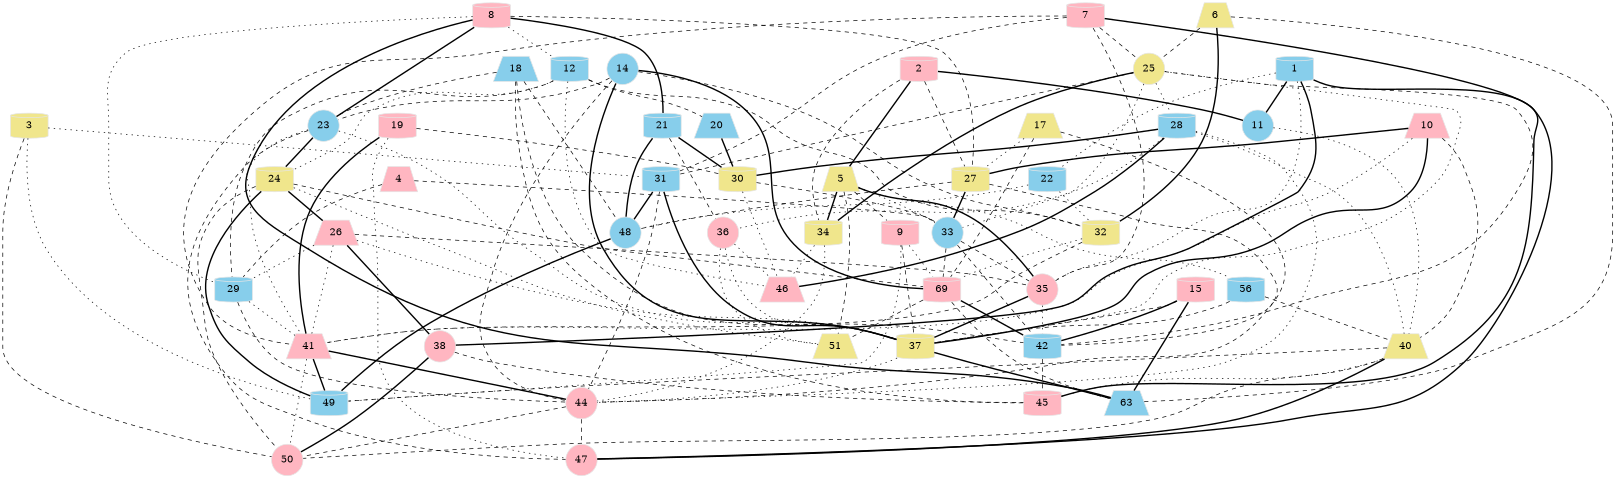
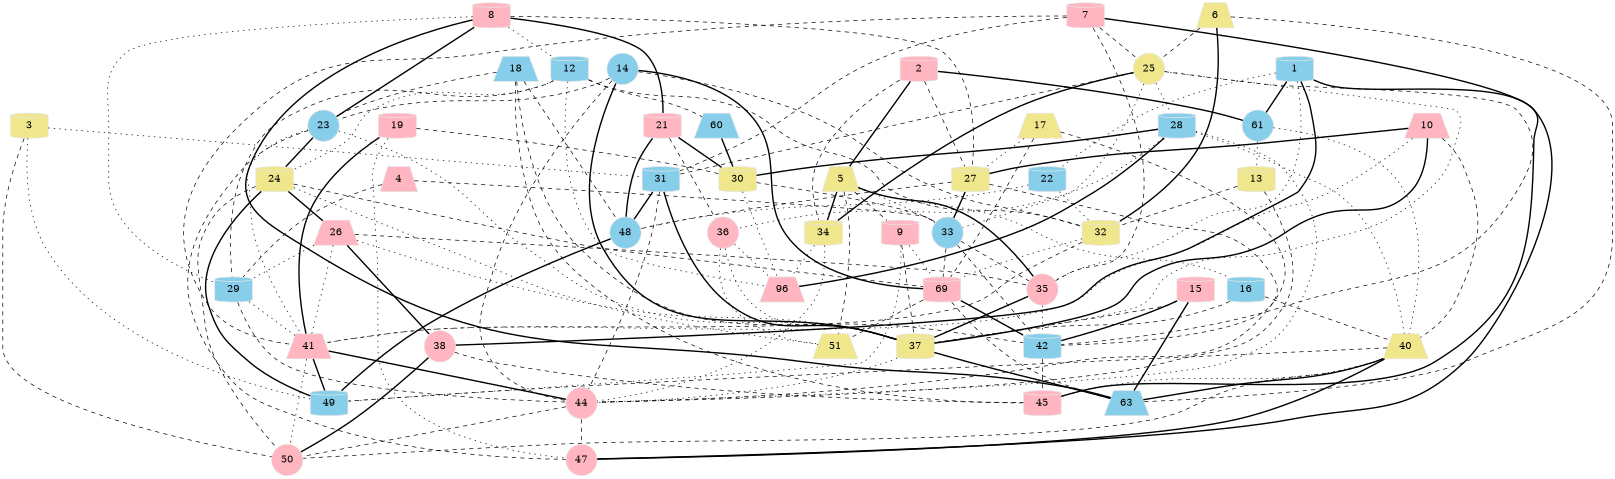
(662, 126) -> (662, 126)
(717, 126) -> (717, 126)
(1258, 126) -> (1258, 126)
none -> (1256, 179)
(782, 290) -> (782, 290)
(1246, 290) -> (1246, 290)
none -> (1209, 389)
